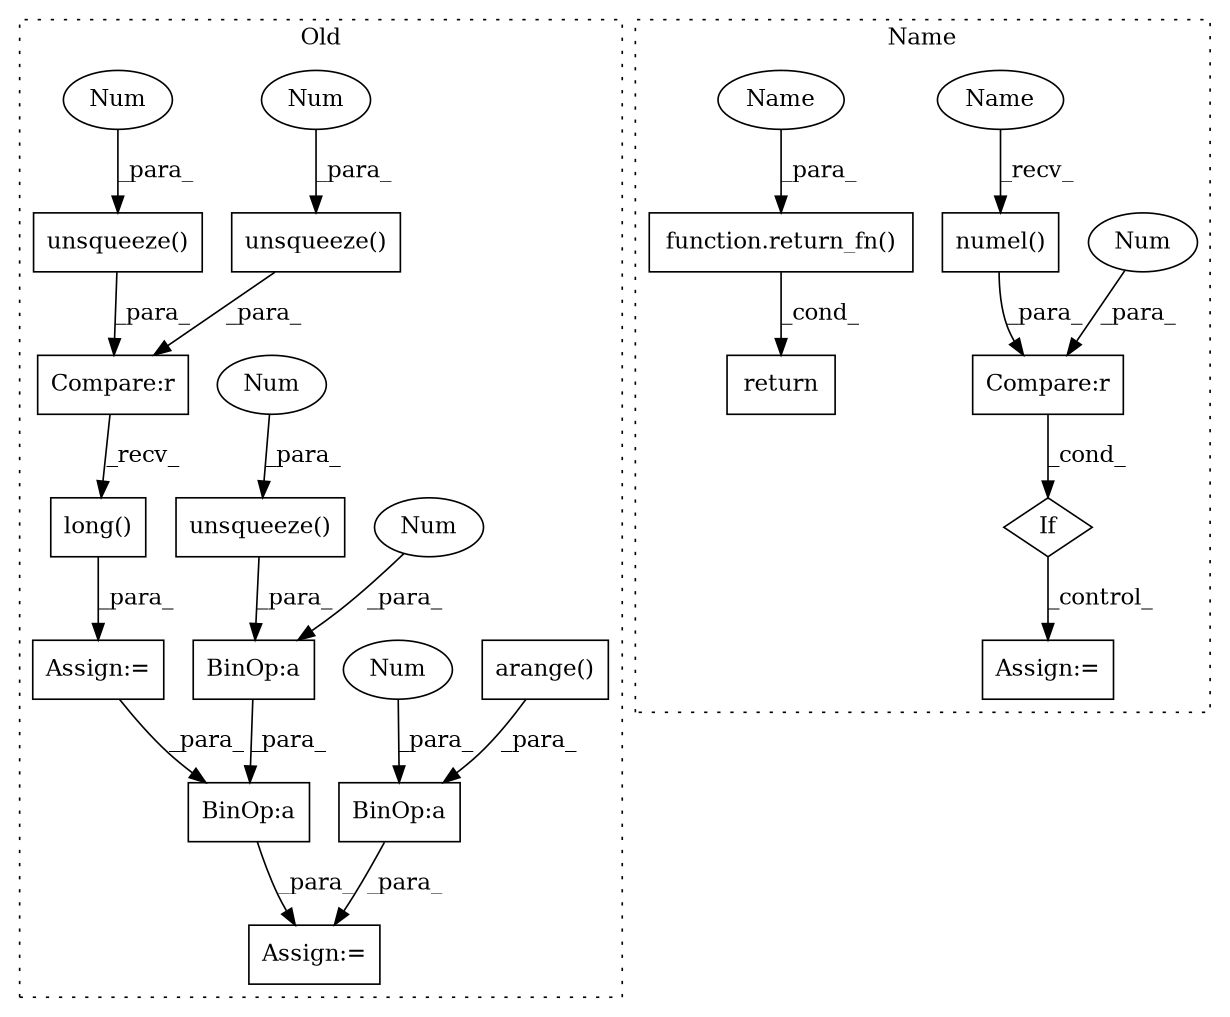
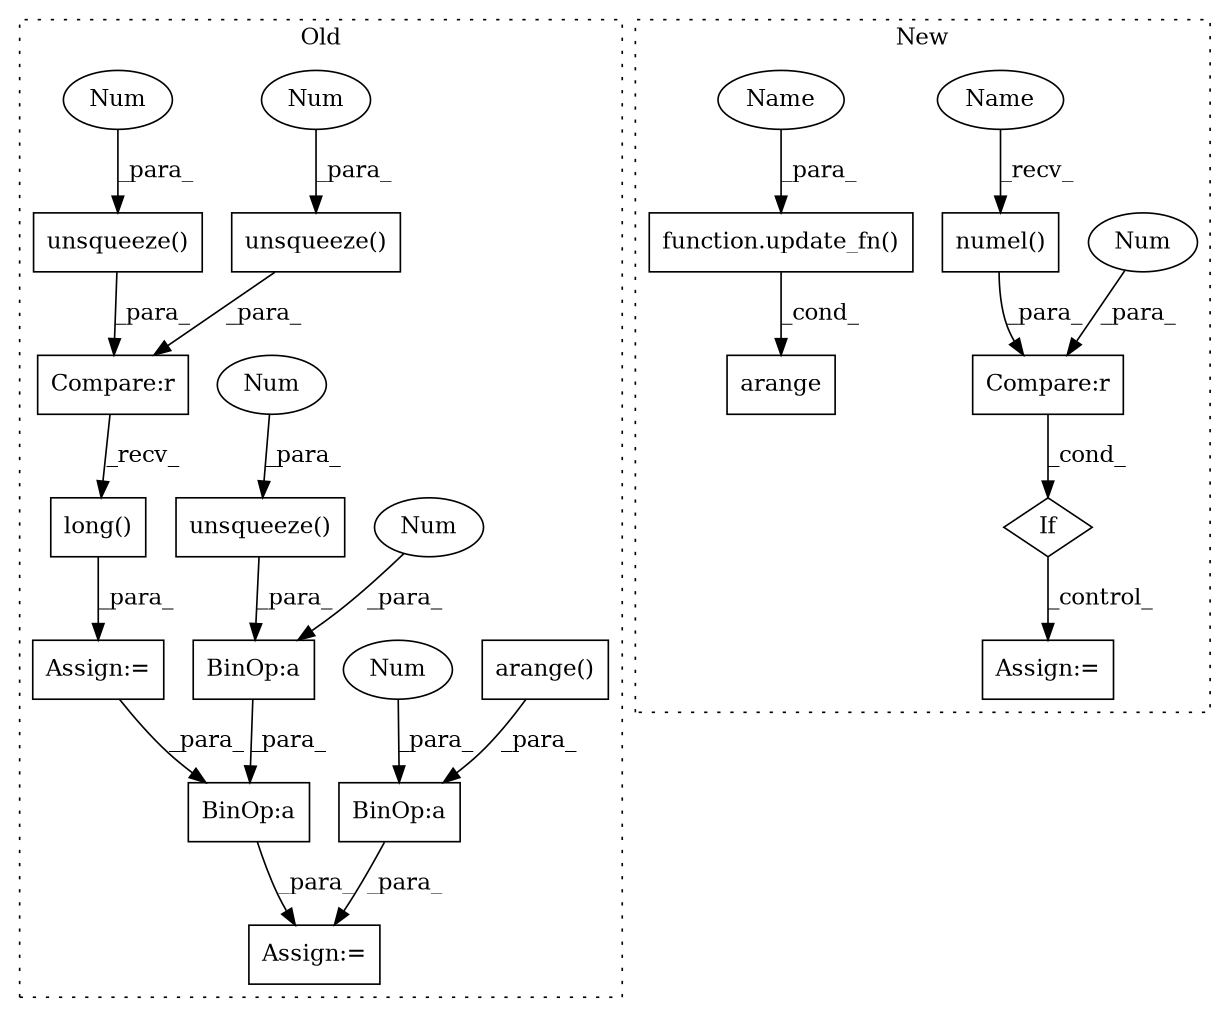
(923, 38) -> (923, 38)
(781, 242) -> (781, 242)
(781, 385) -> (781, 385)
